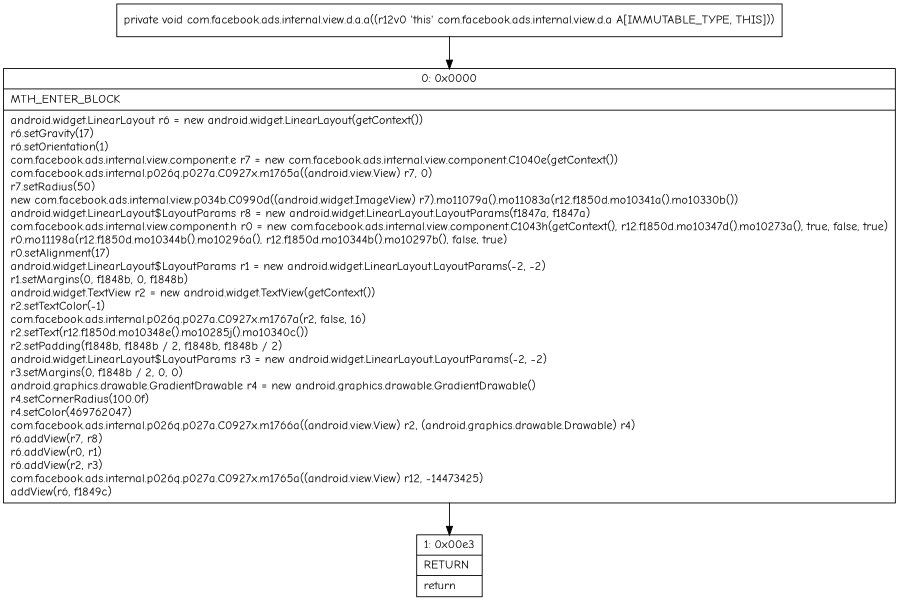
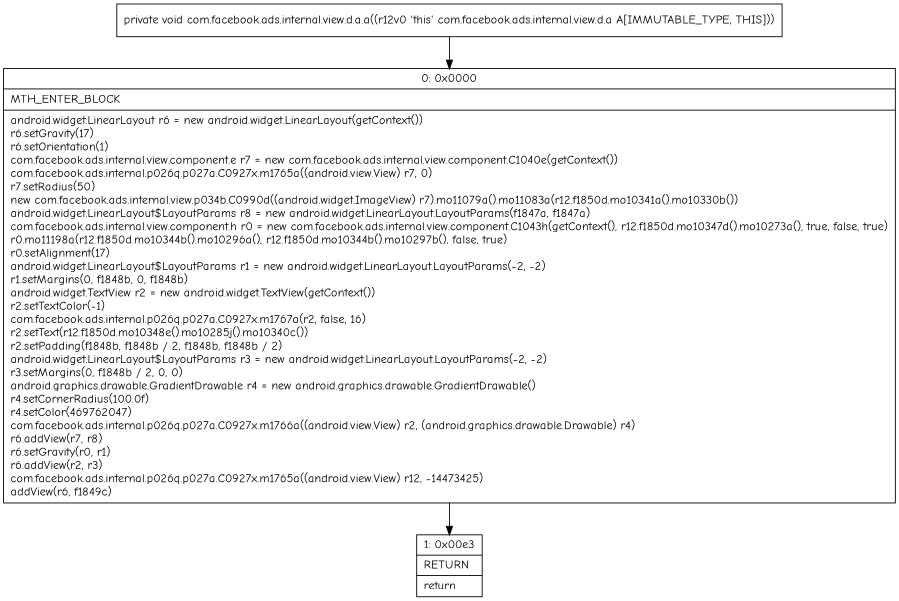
(56, 452) -> (61, 452)
